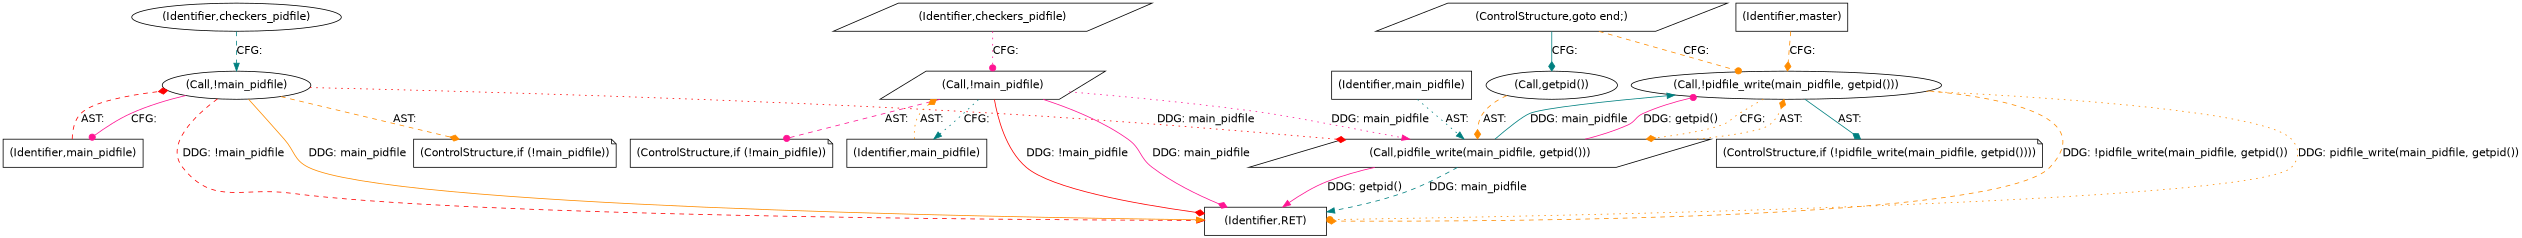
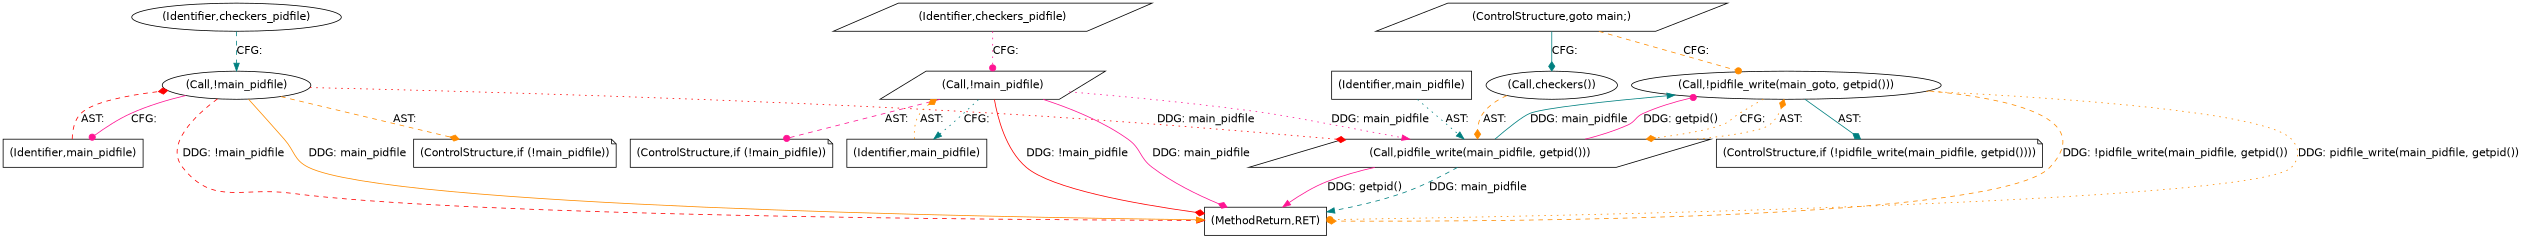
(1552, 17) -> (1552, 17)
(1792, 17) -> none
(1552, 85) -> (1552, 85)
(1786, 85) -> (1786, 85)
(1266, 221) -> (1266, 221)
